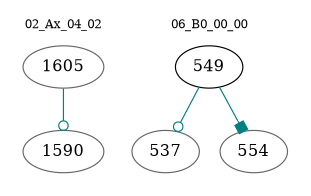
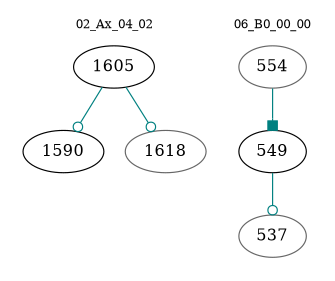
(63, 67) -> (114, 67)
(229, 104) -> (273, 104)
(63, 152) -> (63, 152)
none -> (166, 152)
